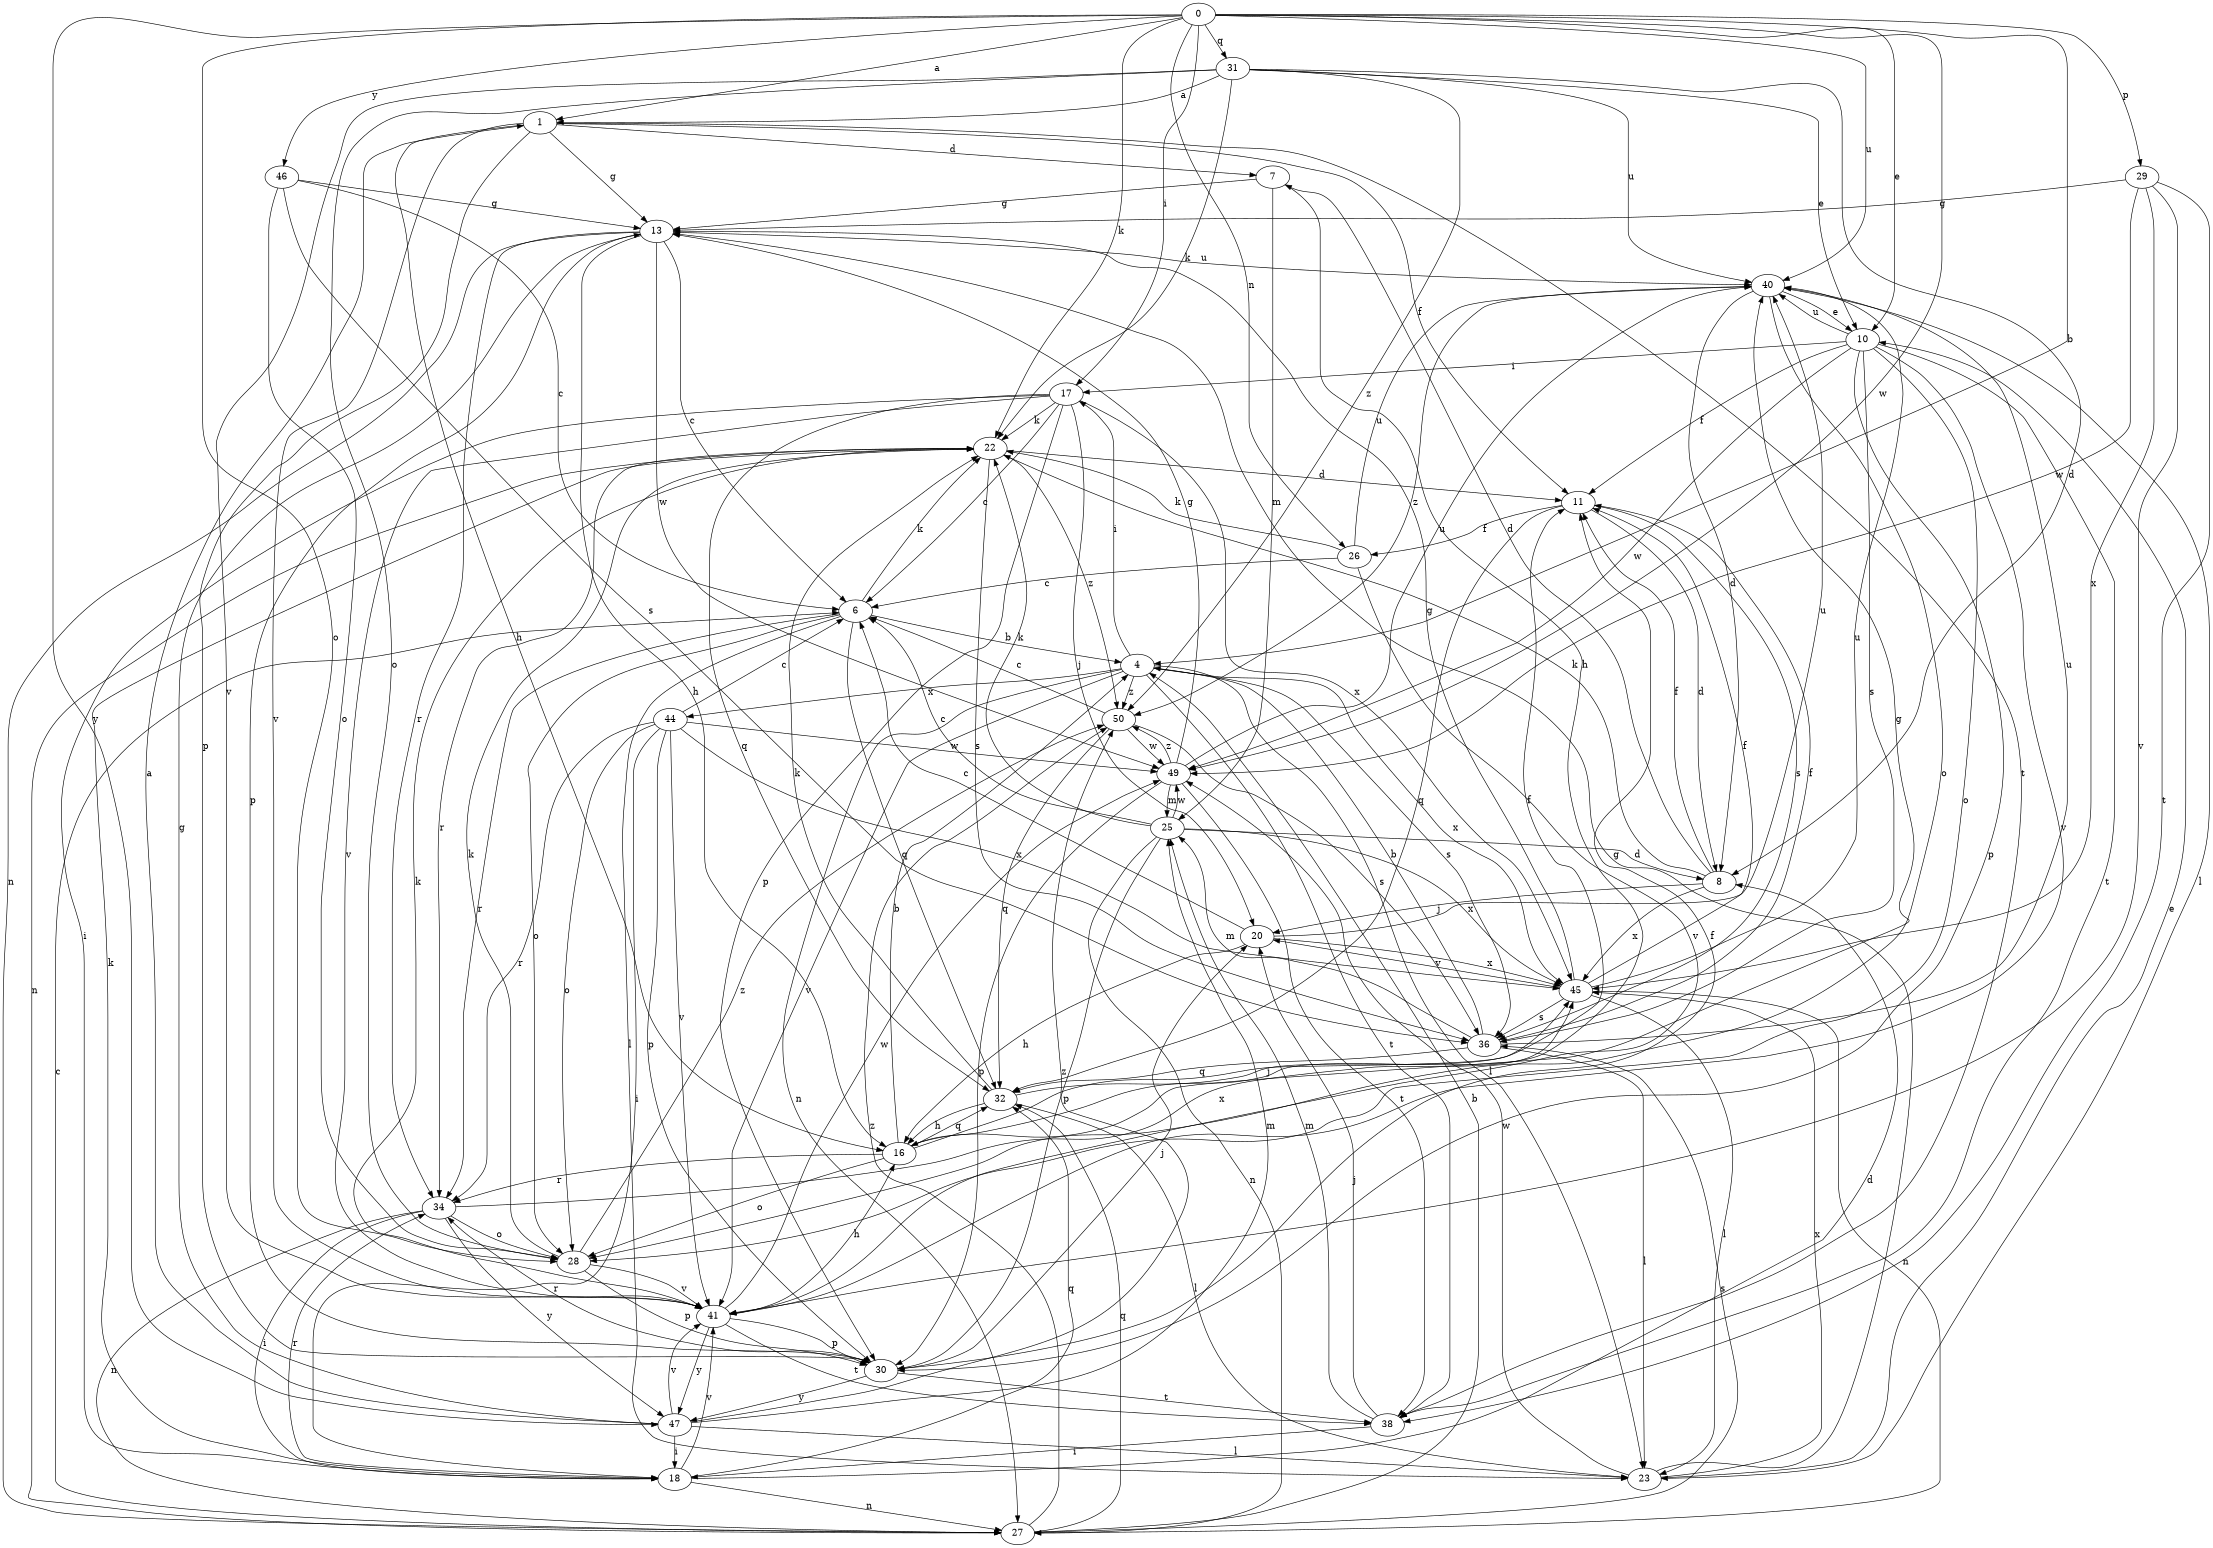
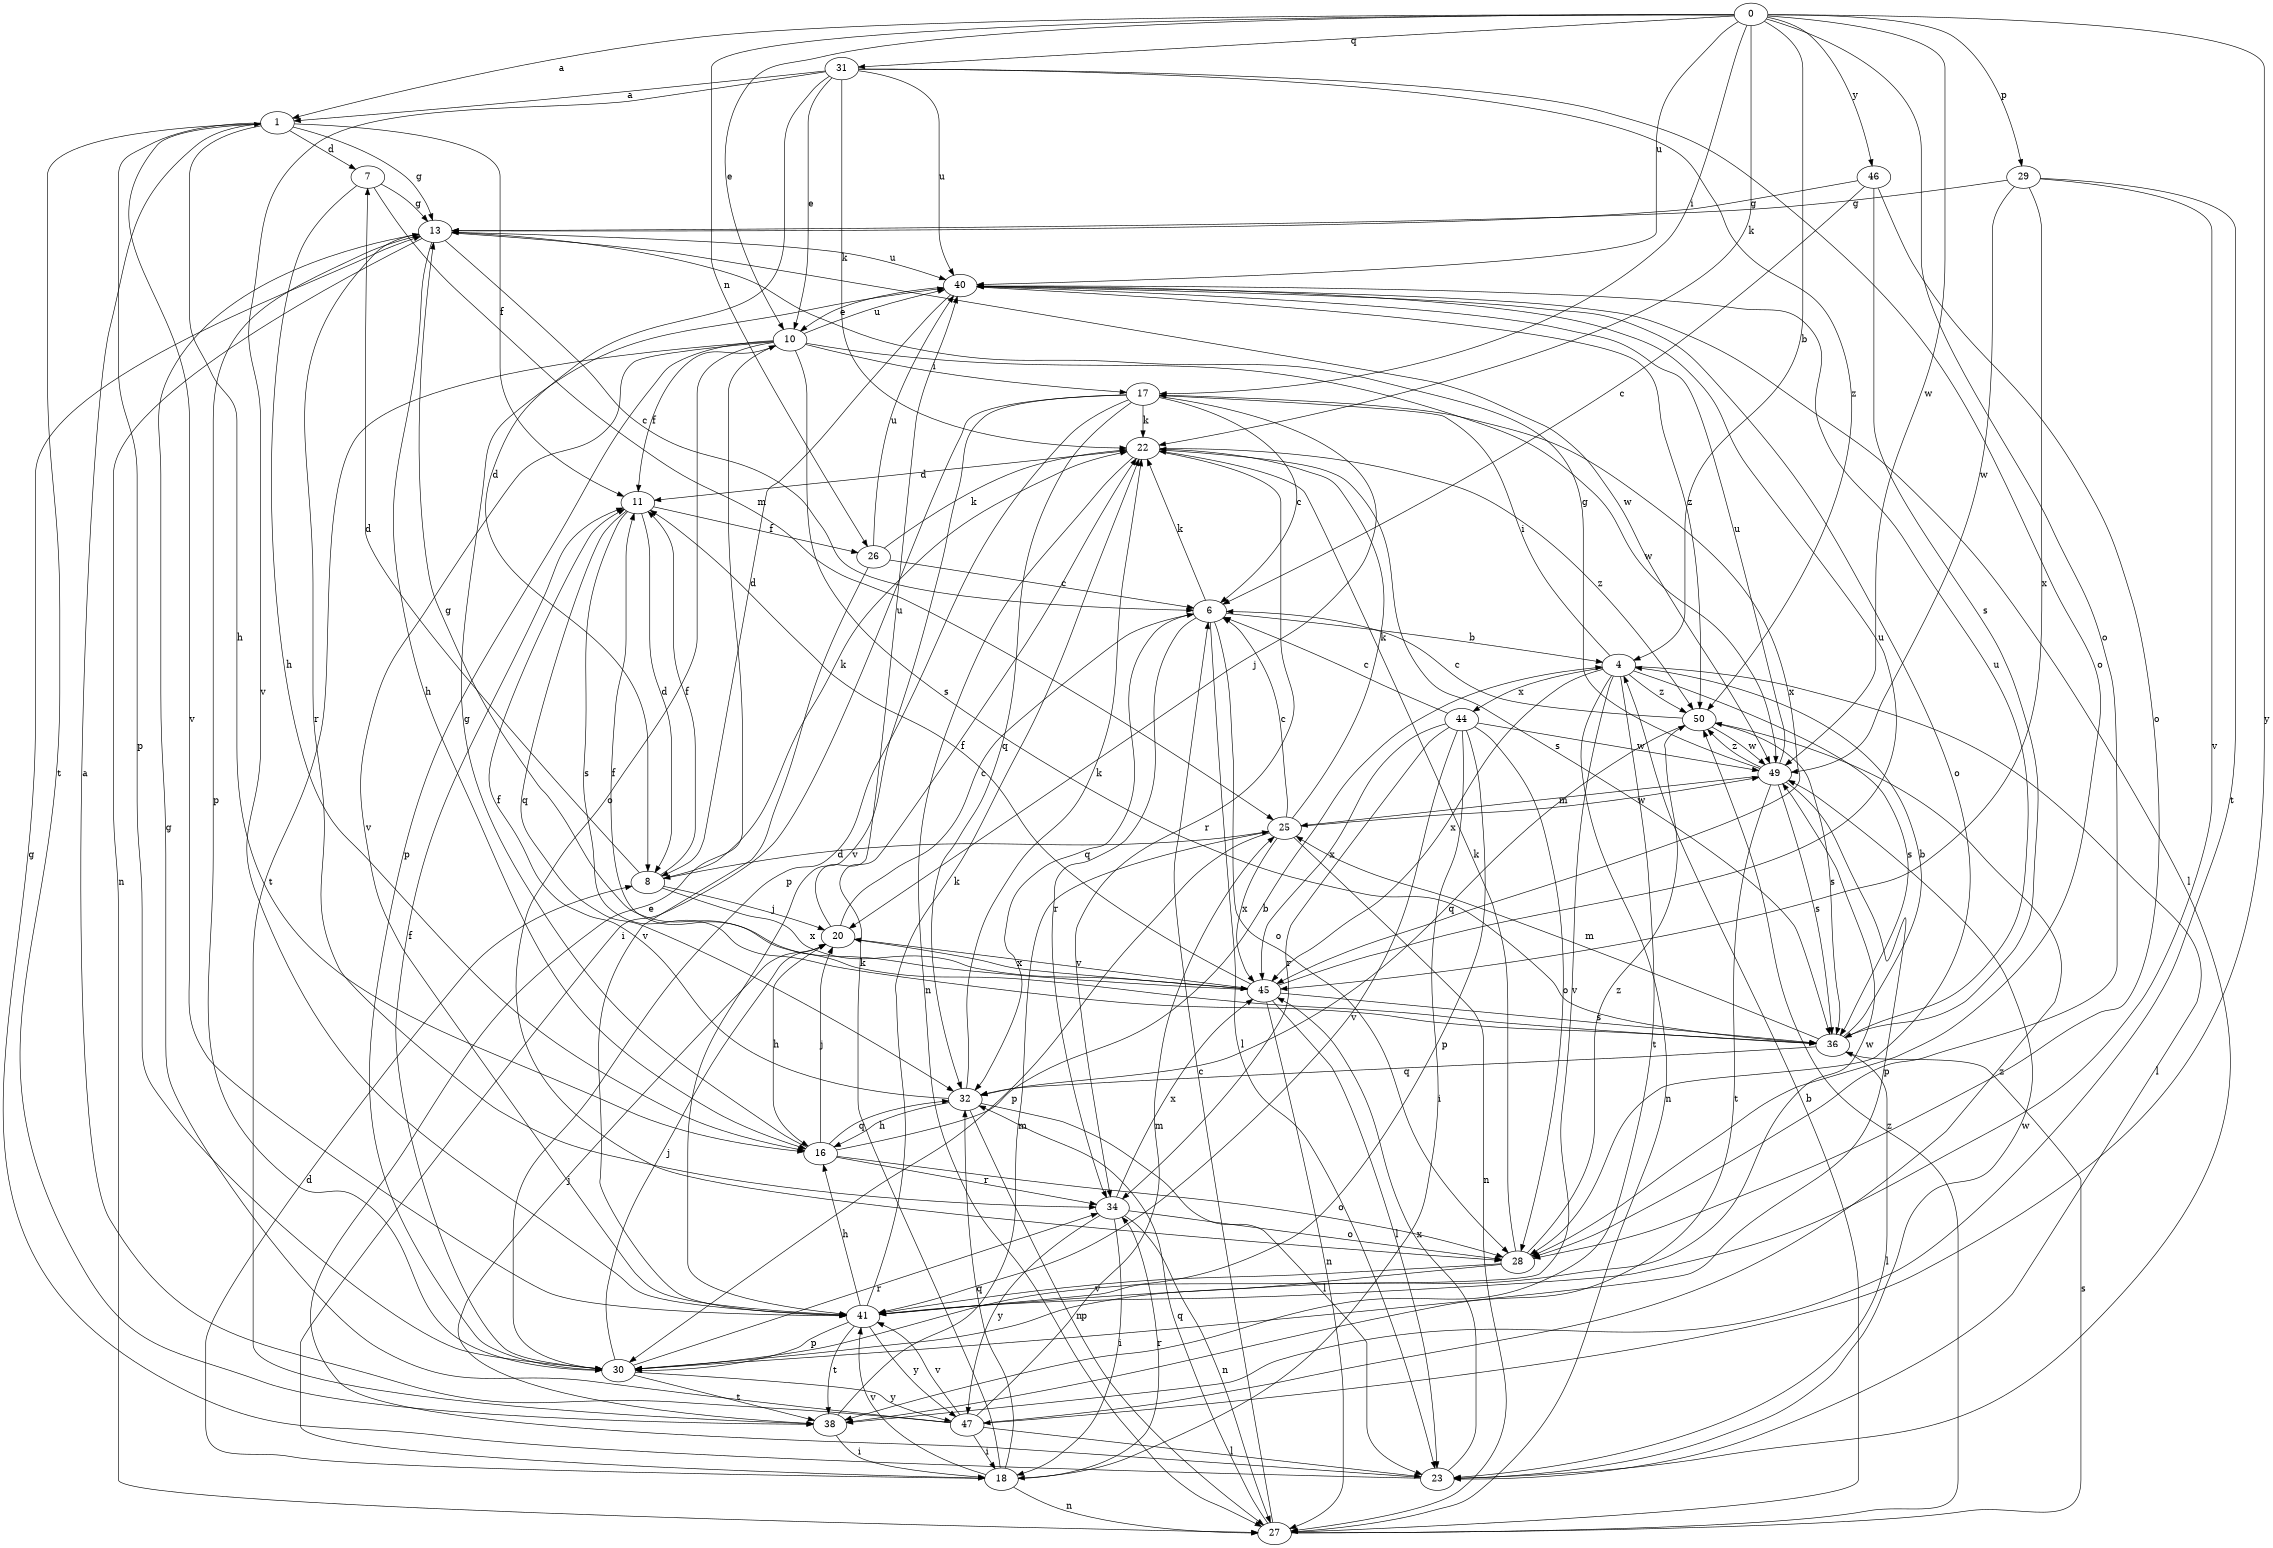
none -> (1813, 905)
(1243, 1071) -> (821, 1047)
none -> (1077, 1328)
